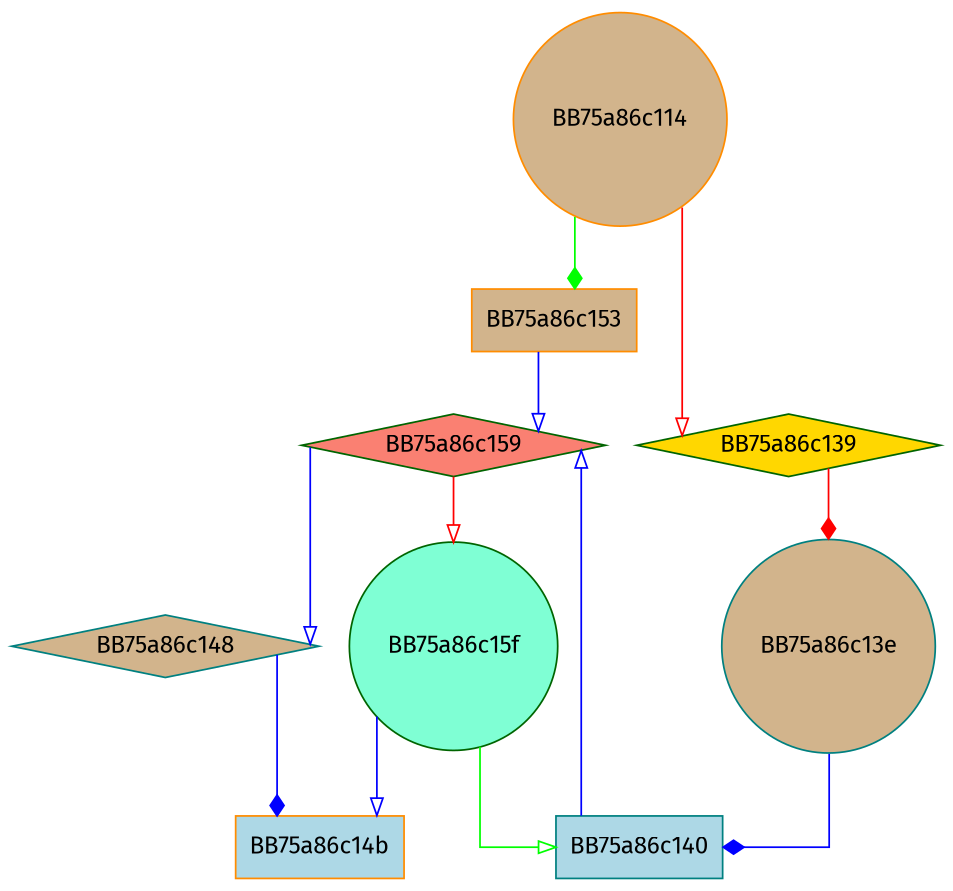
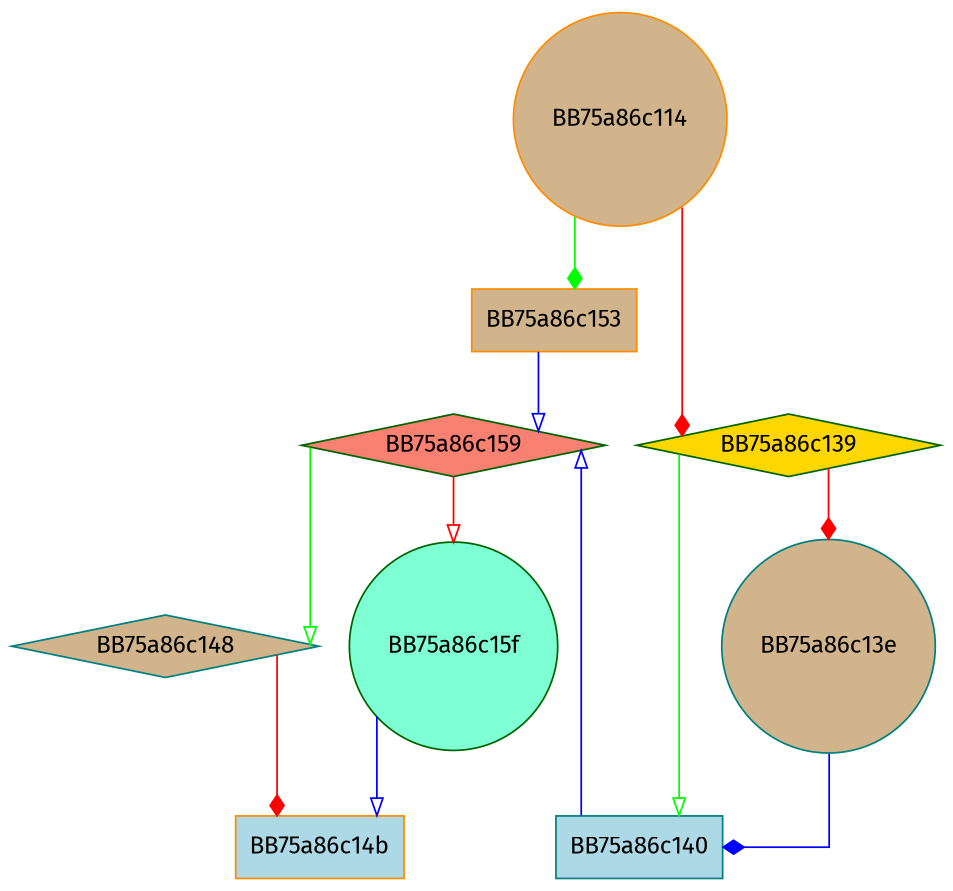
(682, 313) -> (682, 313)
(310, 537) -> (310, 537)
(277, 725) -> (277, 725)
(480, 826) -> (679, 626)
